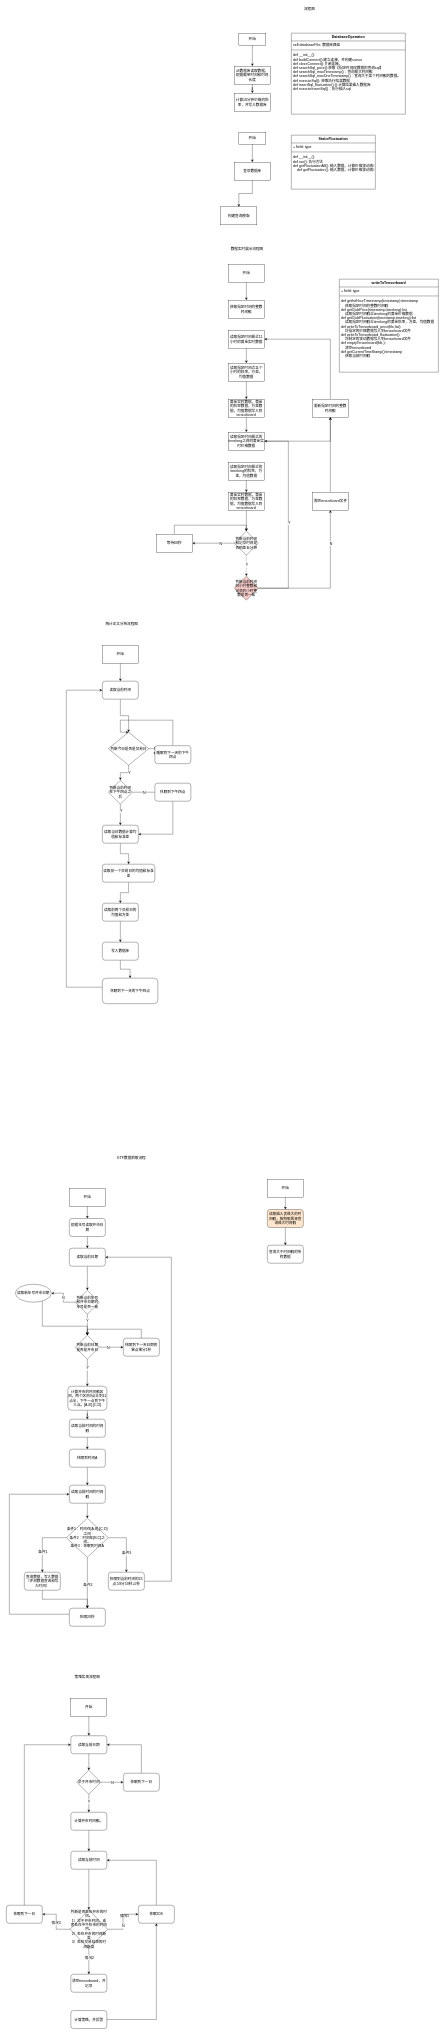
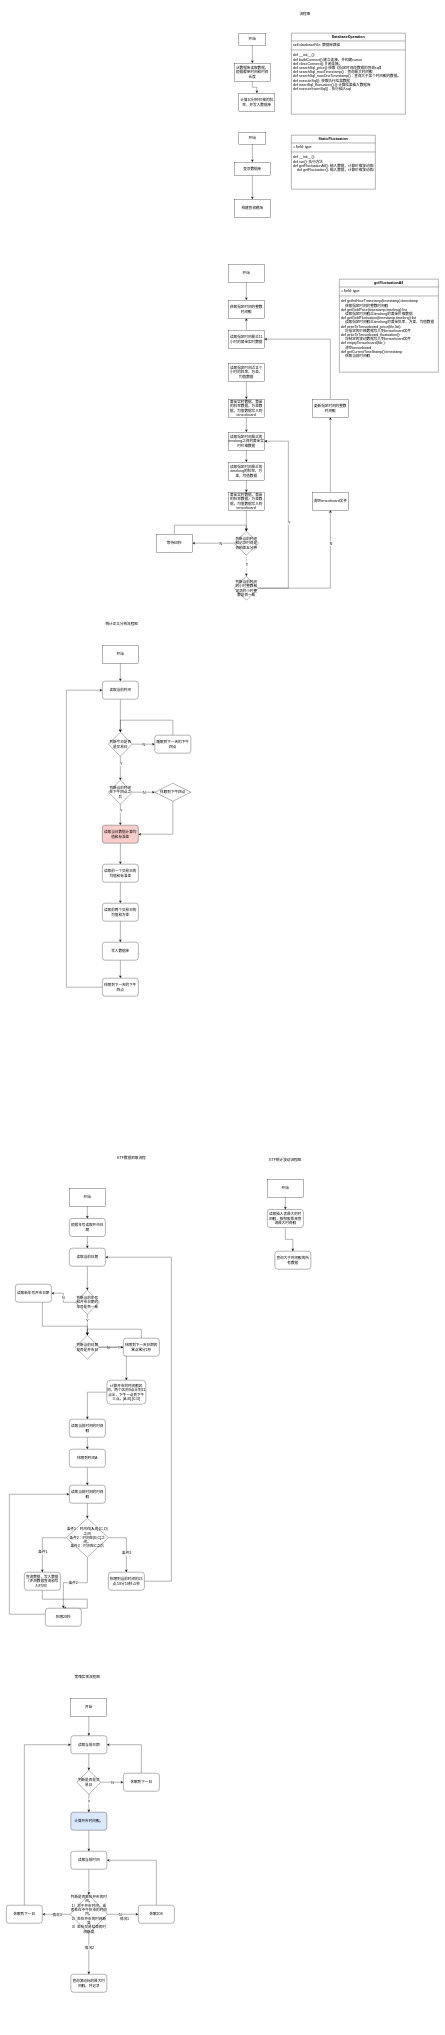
(309, 9) -> (305, 14)
(252, 75) -> (252, 72)
(252, 102) -> (257, 102)
(252, 171) -> (252, 169)
(239, 216) -> (252, 208)
(247, 249) -> none
(389, 283) -> (389, 283)
(246, 360) -> (246, 321)
(309, 441) -> (246, 459)
(246, 588) -> (246, 588)
(128, 749) -> (120, 744)
(173, 755) -> (173, 744)
(152, 792) -> (151, 792)
(173, 792) -> (173, 792)
(120, 834) -> (120, 834)
(128, 873) -> (120, 873)
(130, 991) -> (120, 987)
none -> (285, 1160)
(285, 1218) -> (285, 1218)
(285, 1254) -> (293, 1260)
(33, 1293) -> (33, 1293)
(42, 1302) -> (42, 1303)
(87, 1398) -> (126, 1392)
(87, 1538) -> (87, 1538)
(87, 1617) -> (63, 1617)
(89, 1782) -> (89, 1782)
(89, 1821) -> (89, 1821)
(127, 1916) -> (127, 1919)
(156, 1926) -> none
(89, 1929) -> (89, 1914)
(89, 1983) -> (89, 1983)
(89, 2019) -> none
